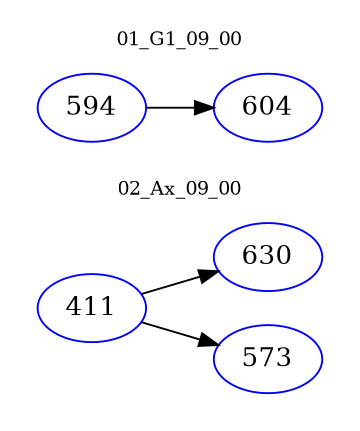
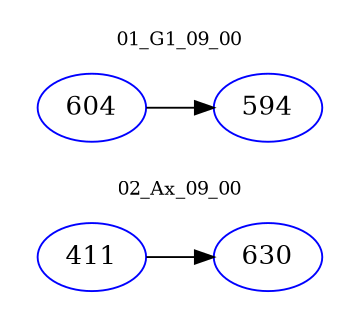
(171, 108) -> (171, 108)
(268, 359) -> none
